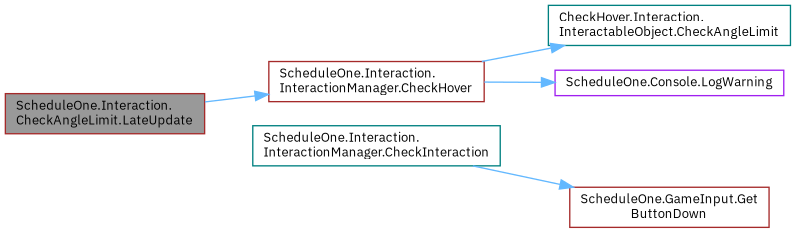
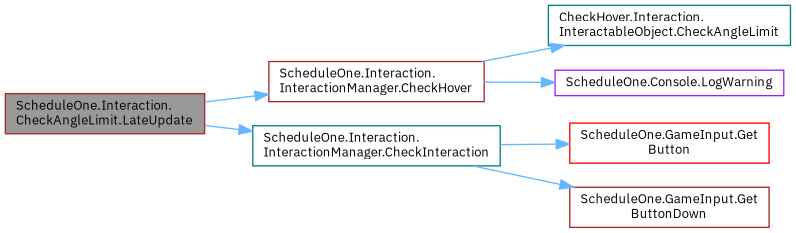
none -> (222, 127)
none -> (669, 143)
